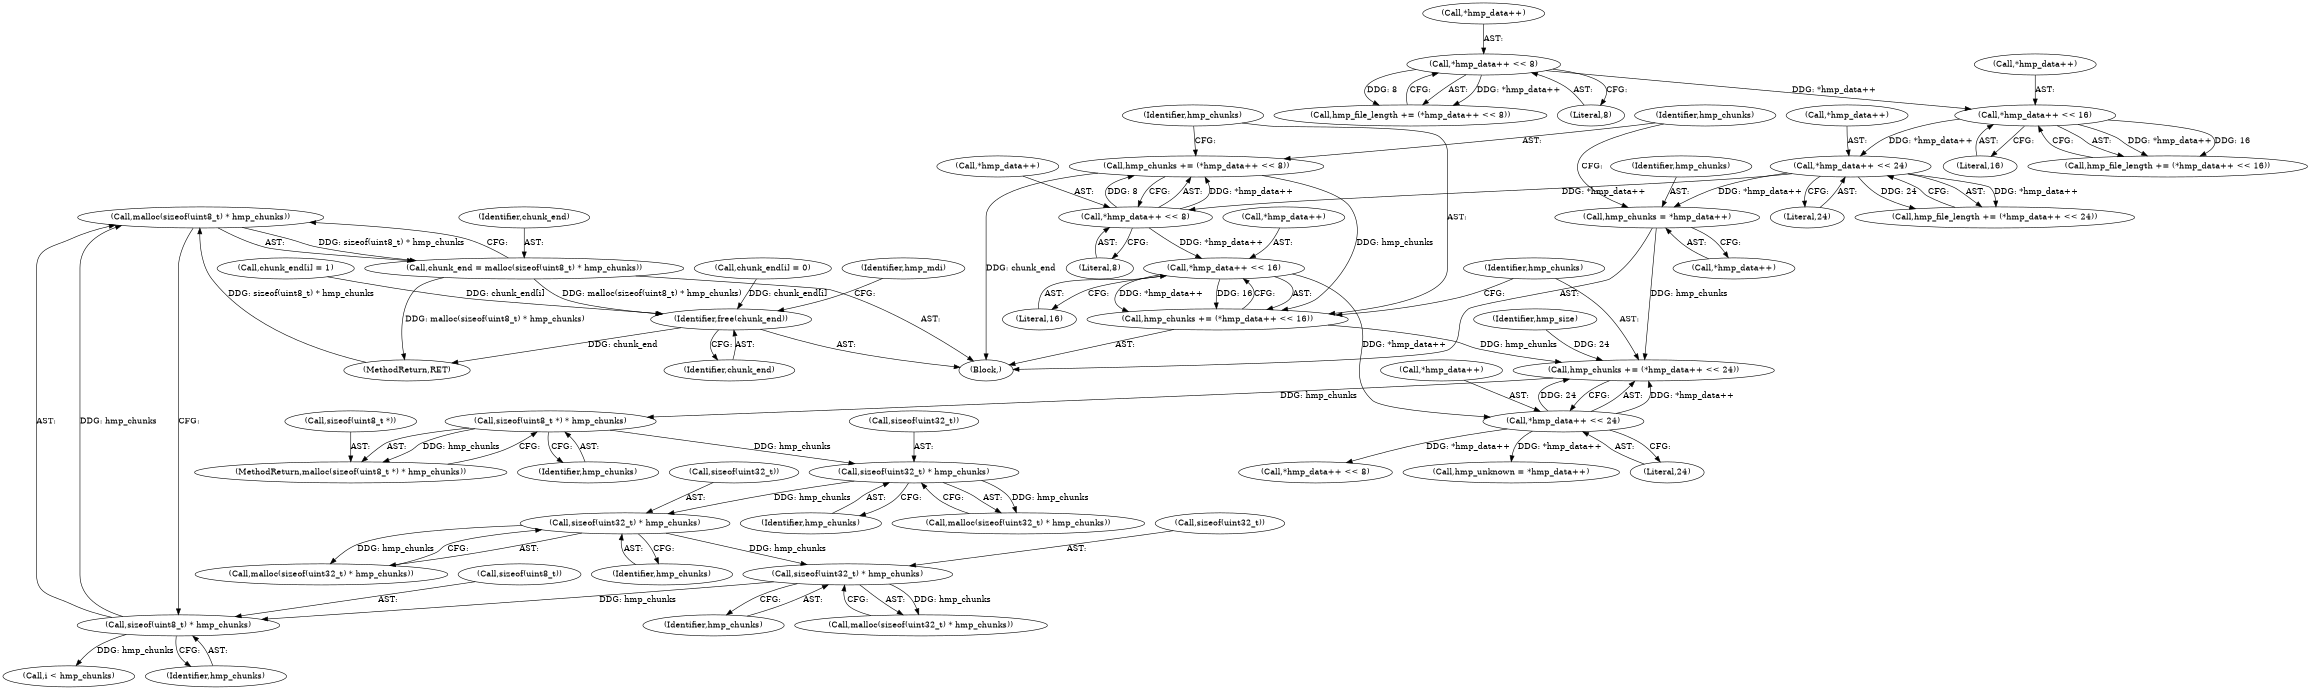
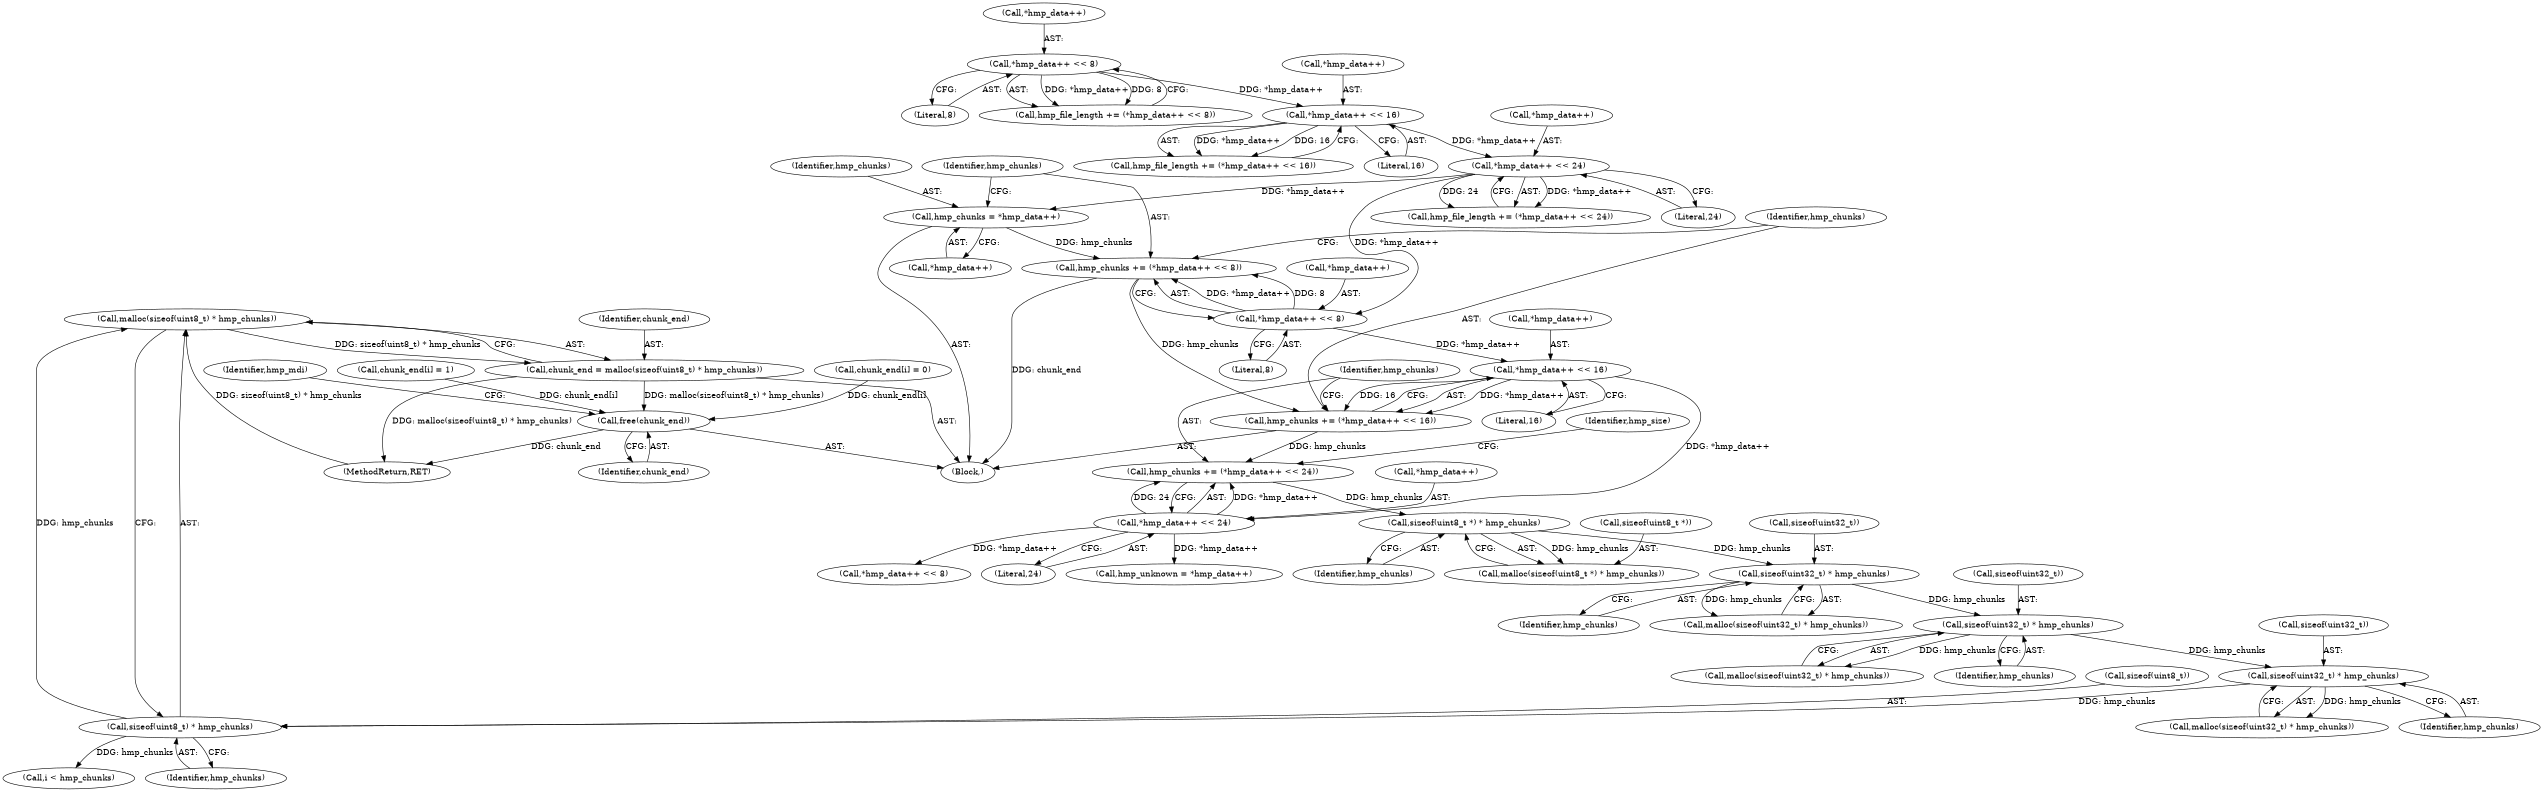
(1651, 291) -> (1049, 245)
(731, 319) -> (644, 421)
(1592, 345) -> (1490, 447)
(351, 472) -> (1572, 574)
